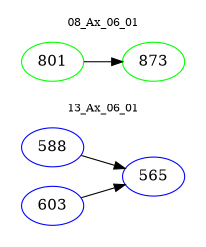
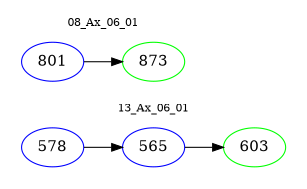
(53, 62) -> (53, 62)
(53, 147) -> (53, 147)
(98, 193) -> (199, 147)
(53, 206) -> (255, 147)
